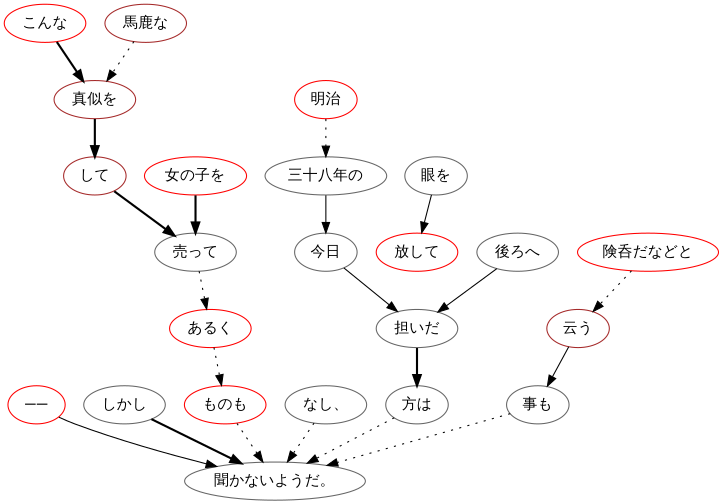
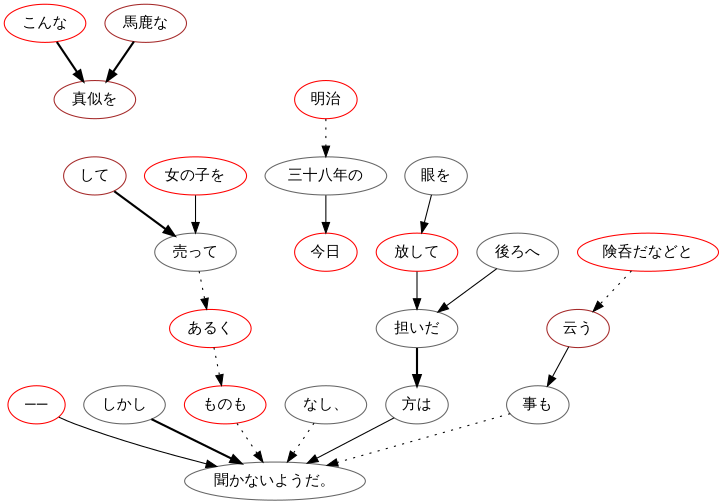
(123, 57) -> (123, 57)
(95, 133) -> none
(196, 209) -> (196, 209)
(326, 252) -> (326, 252)
(367, 286) -> (417, 285)
(356, 438) -> (356, 438)
